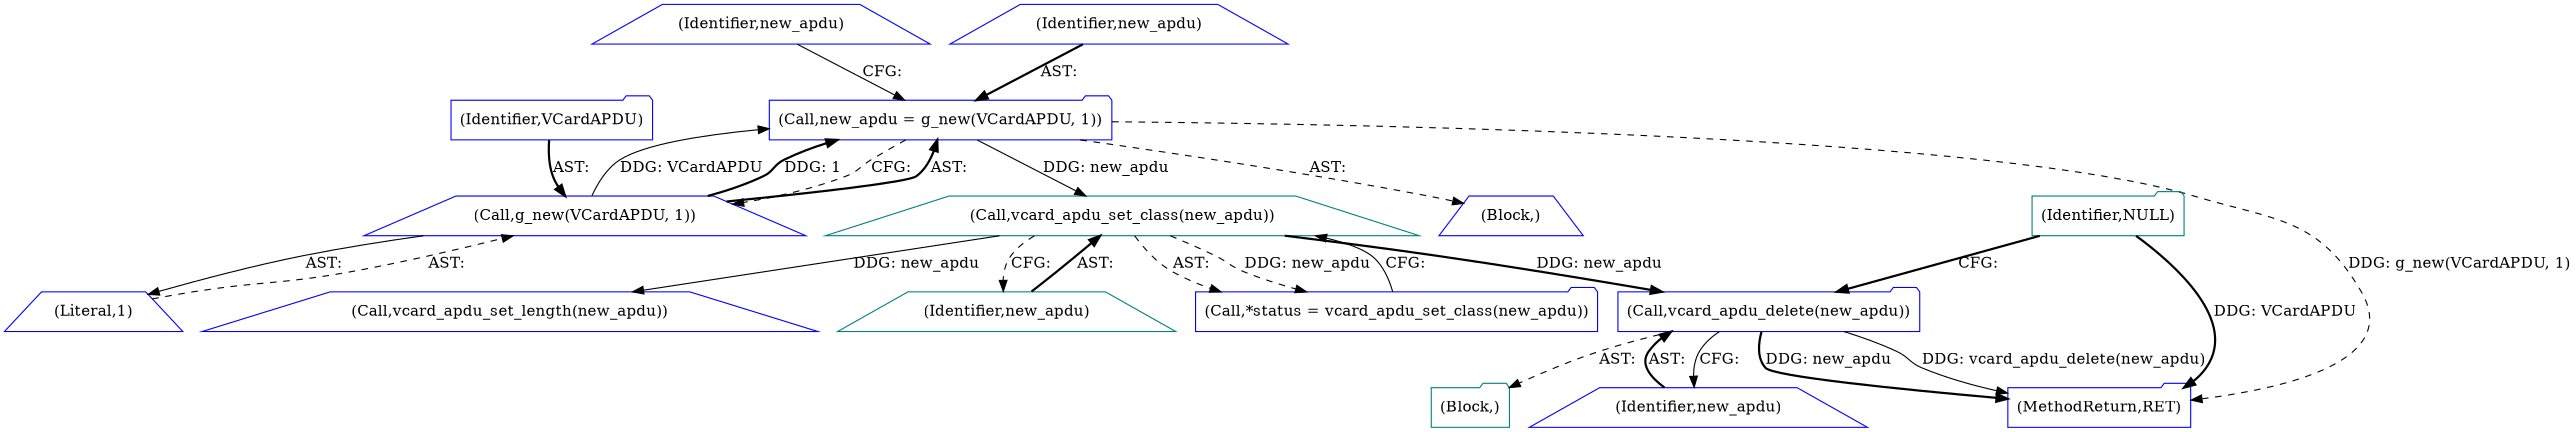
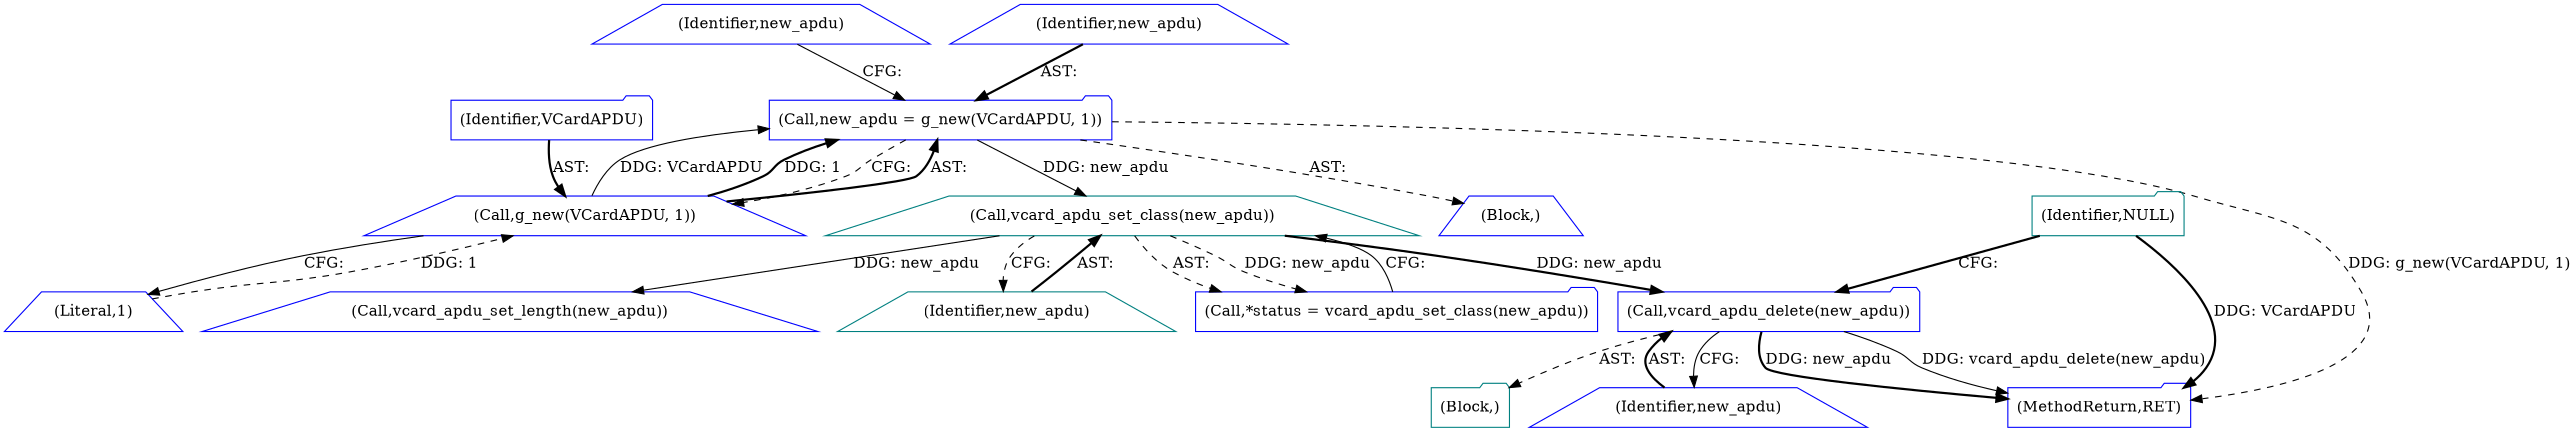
(327, 264) -> (327, 264)
(449, 264) -> (449, 264)
